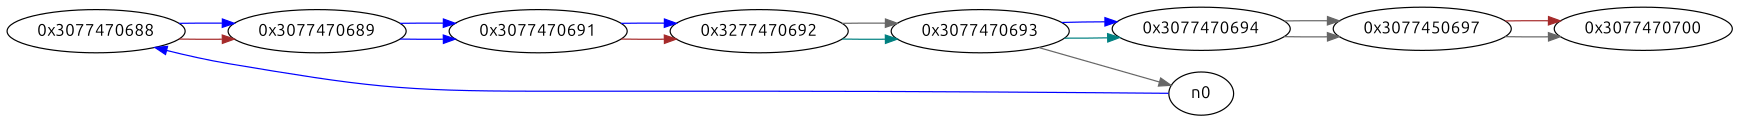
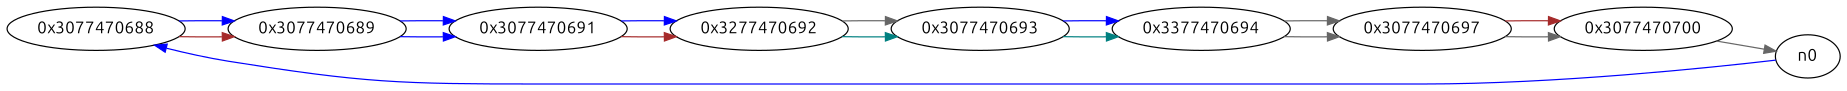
(1201, 29) -> (1201, 29)
(1422, 29) -> (1422, 29)
(1099, 65) -> (1740, 45)
